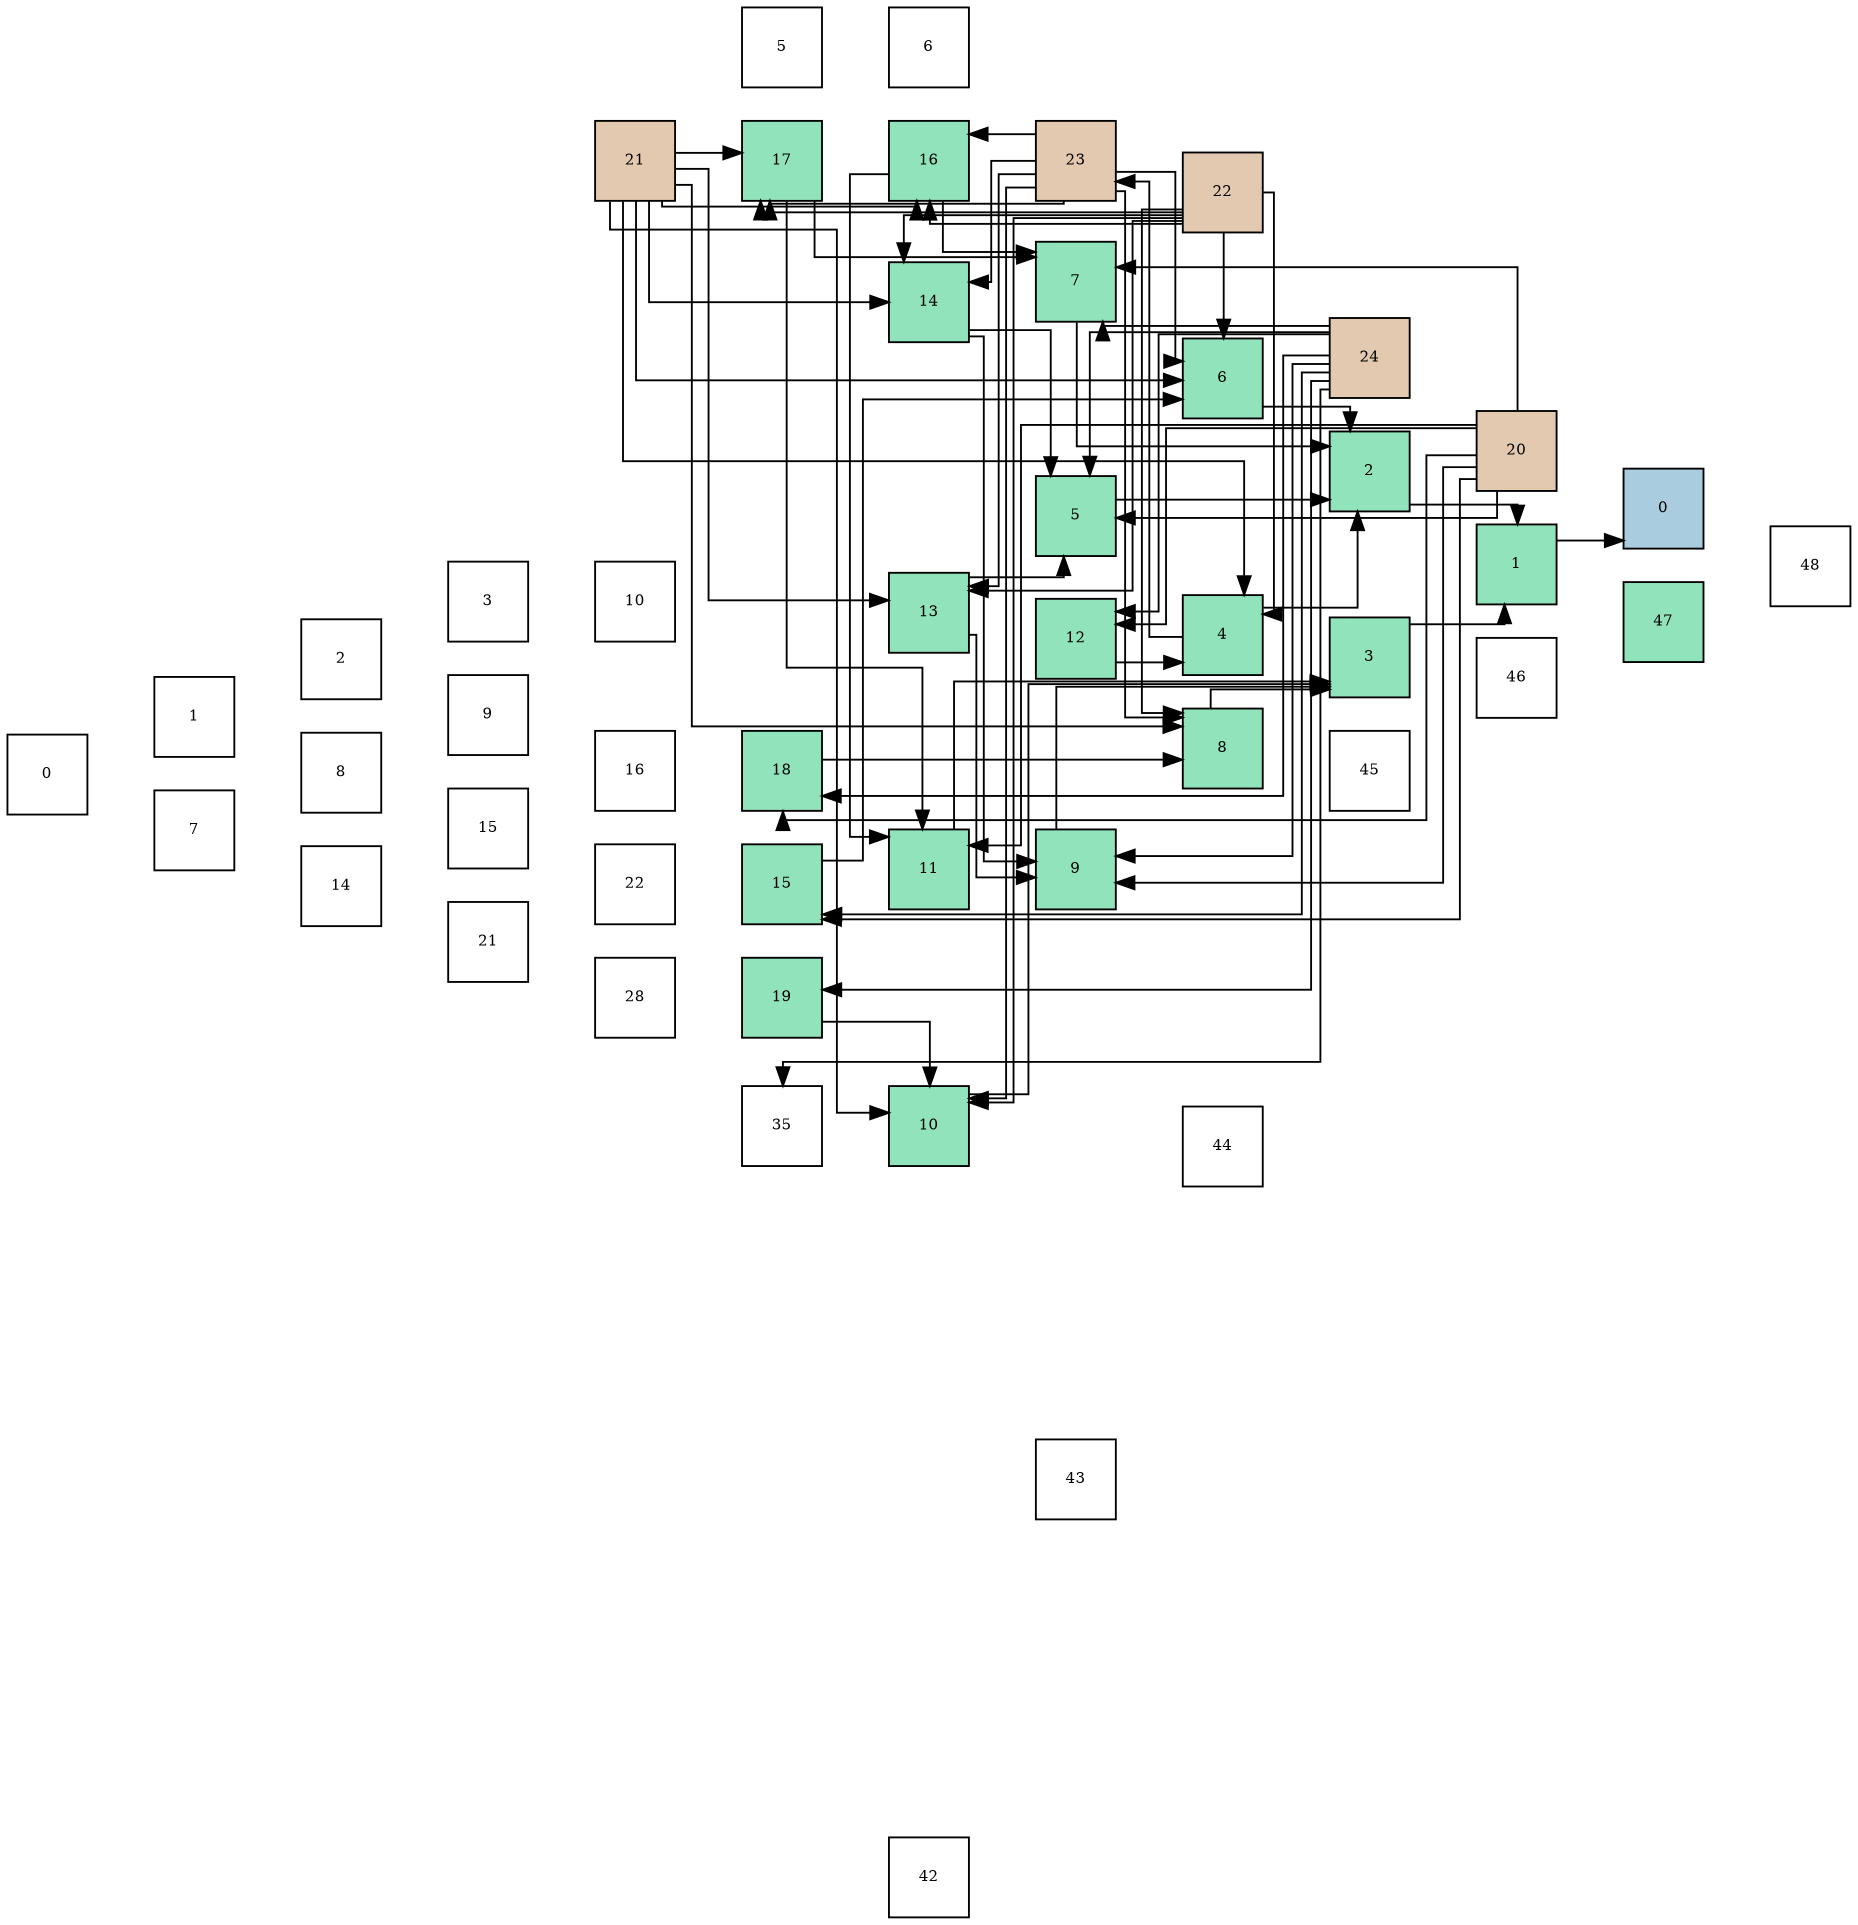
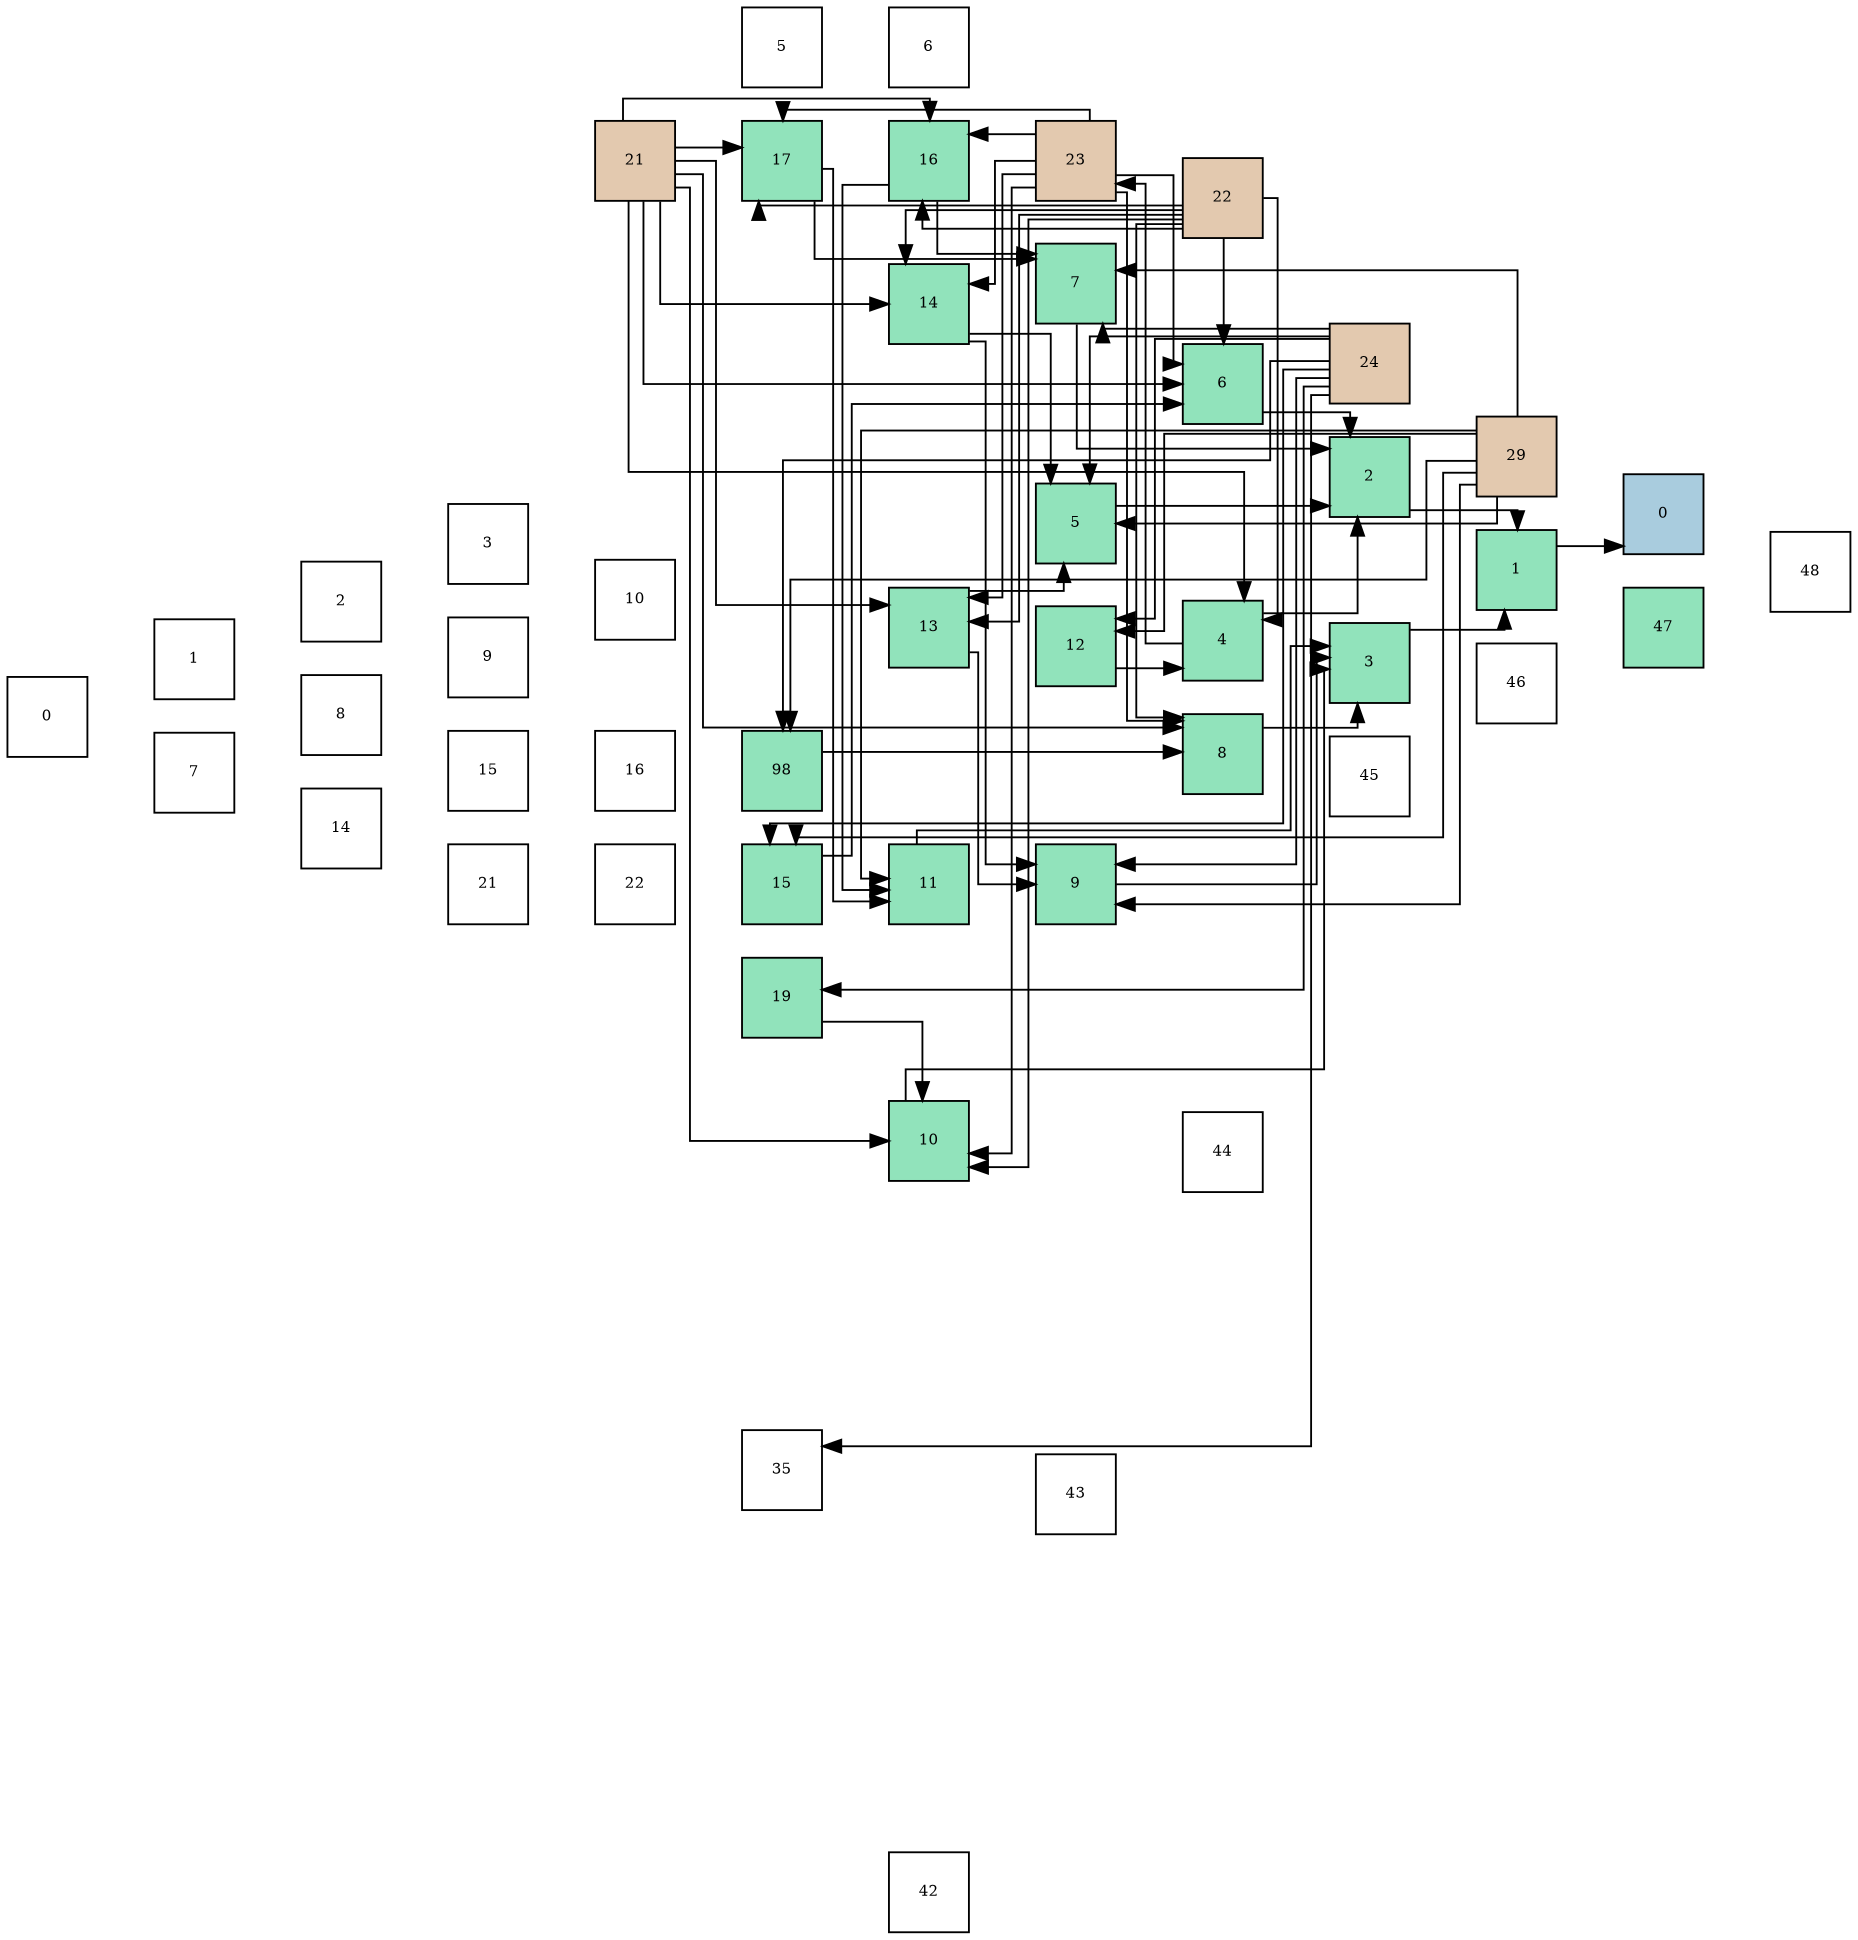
(1517, 451) -> (1517, 457)
(782, 771) -> (782, 771)
(635, 998) -> none
